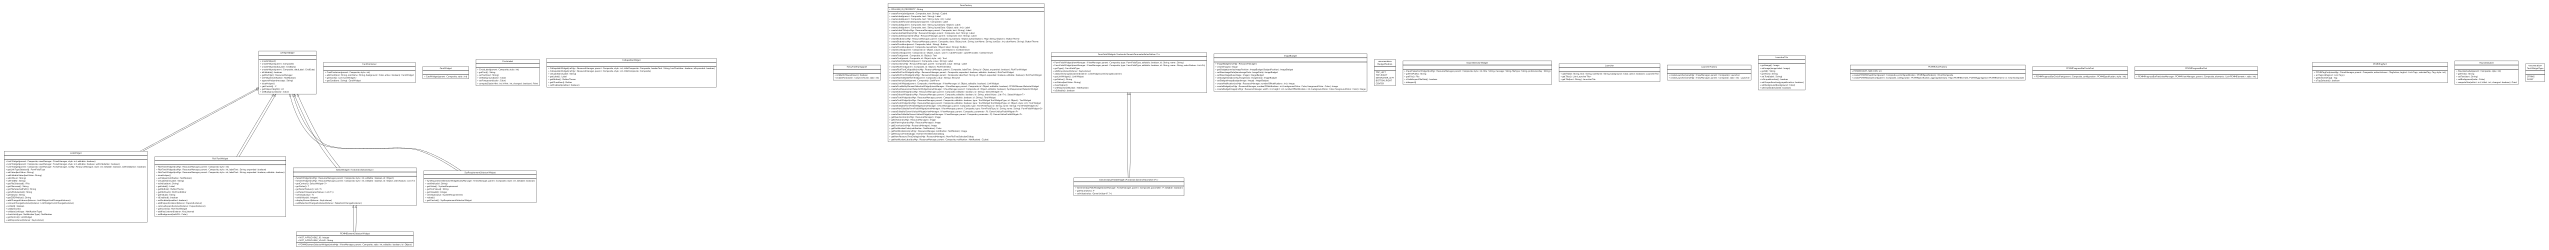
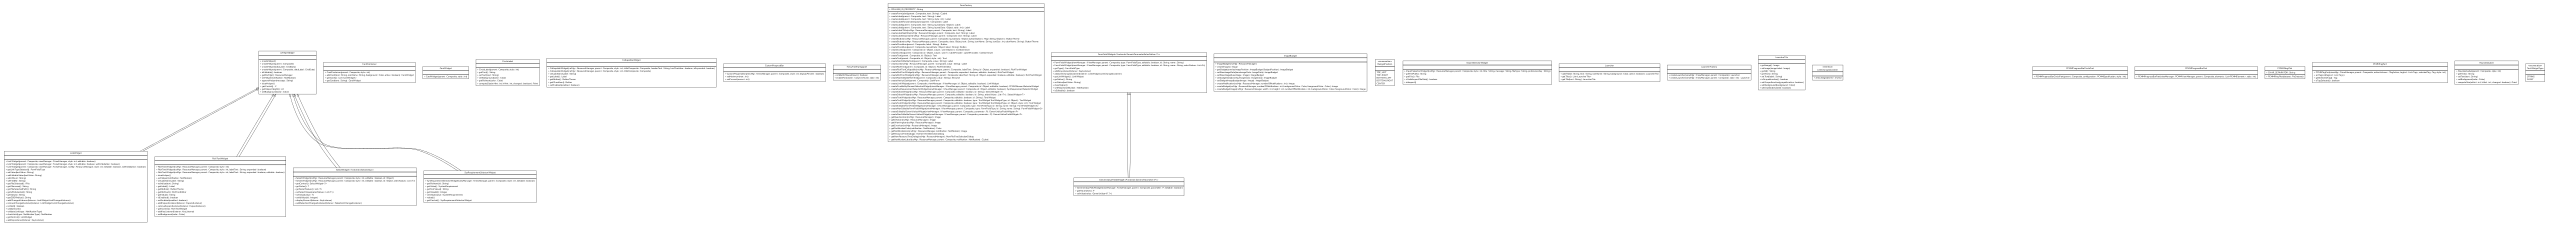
none -> (775, 73)
none -> (1828, 73)
(1938, 73) -> none
none -> (2285, 73)
(1385, 78) -> (1384, 78)
(492, 81) -> (490, 81)
(436, 184) -> (437, 184)
(172, 214) -> (171, 214)
(355, 239) -> none
